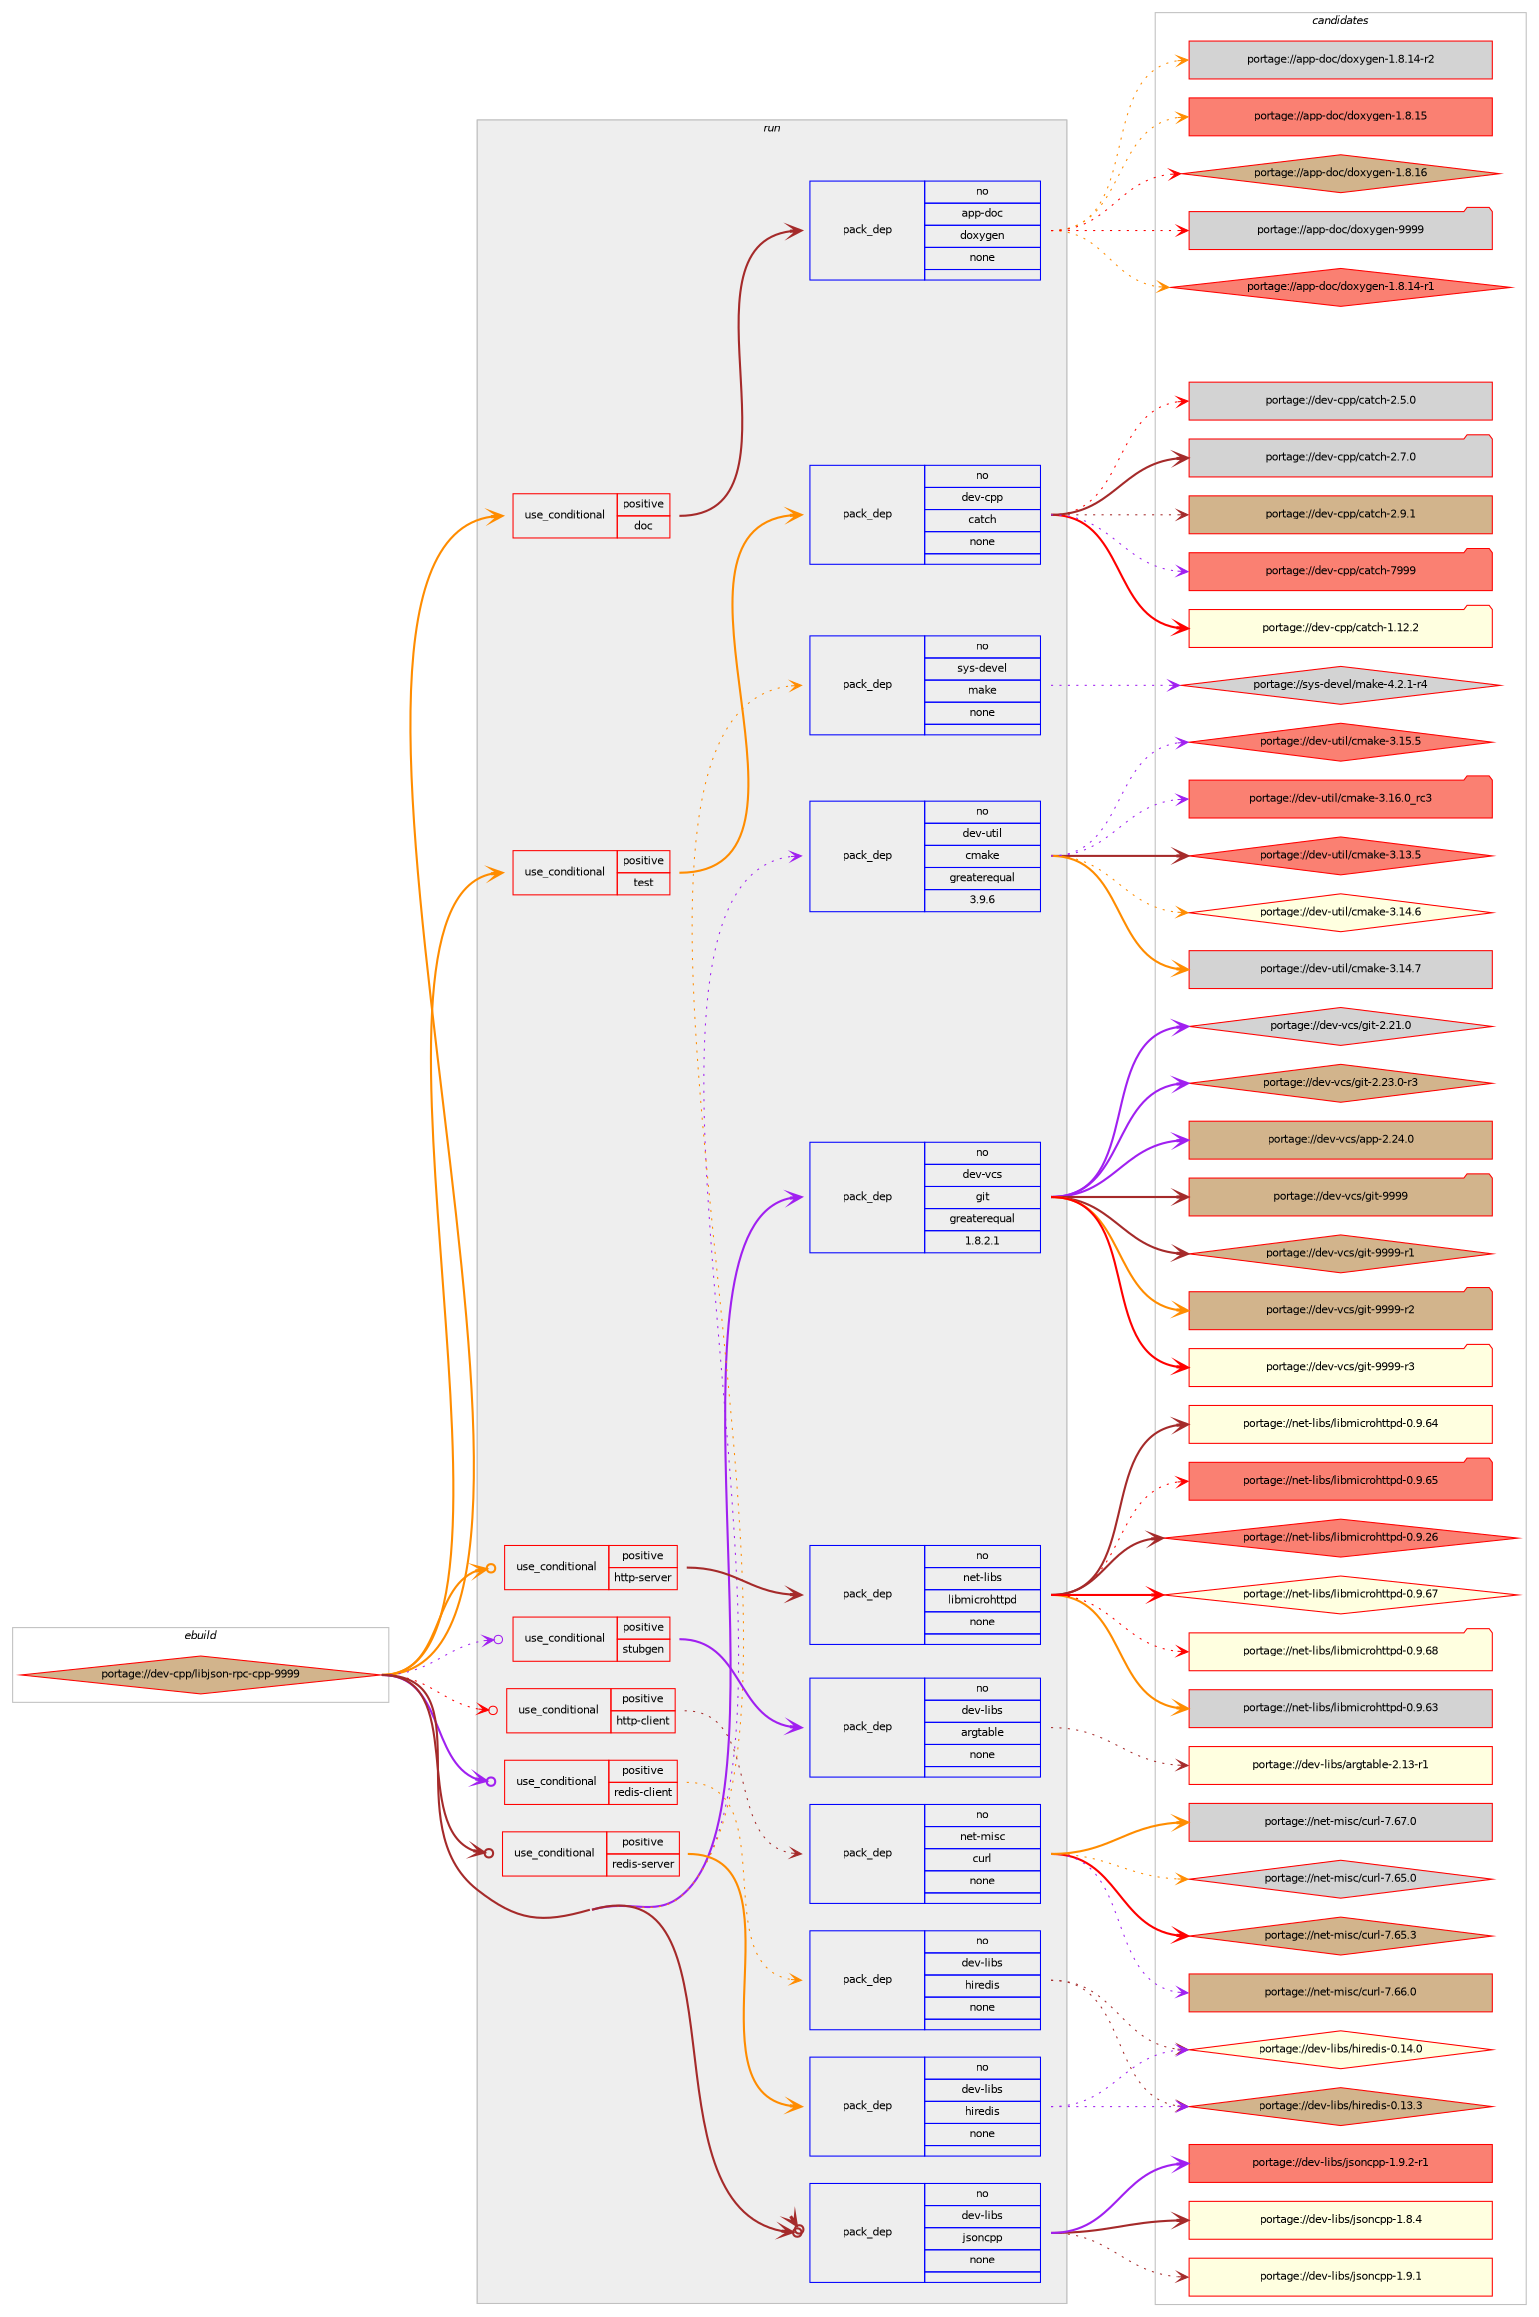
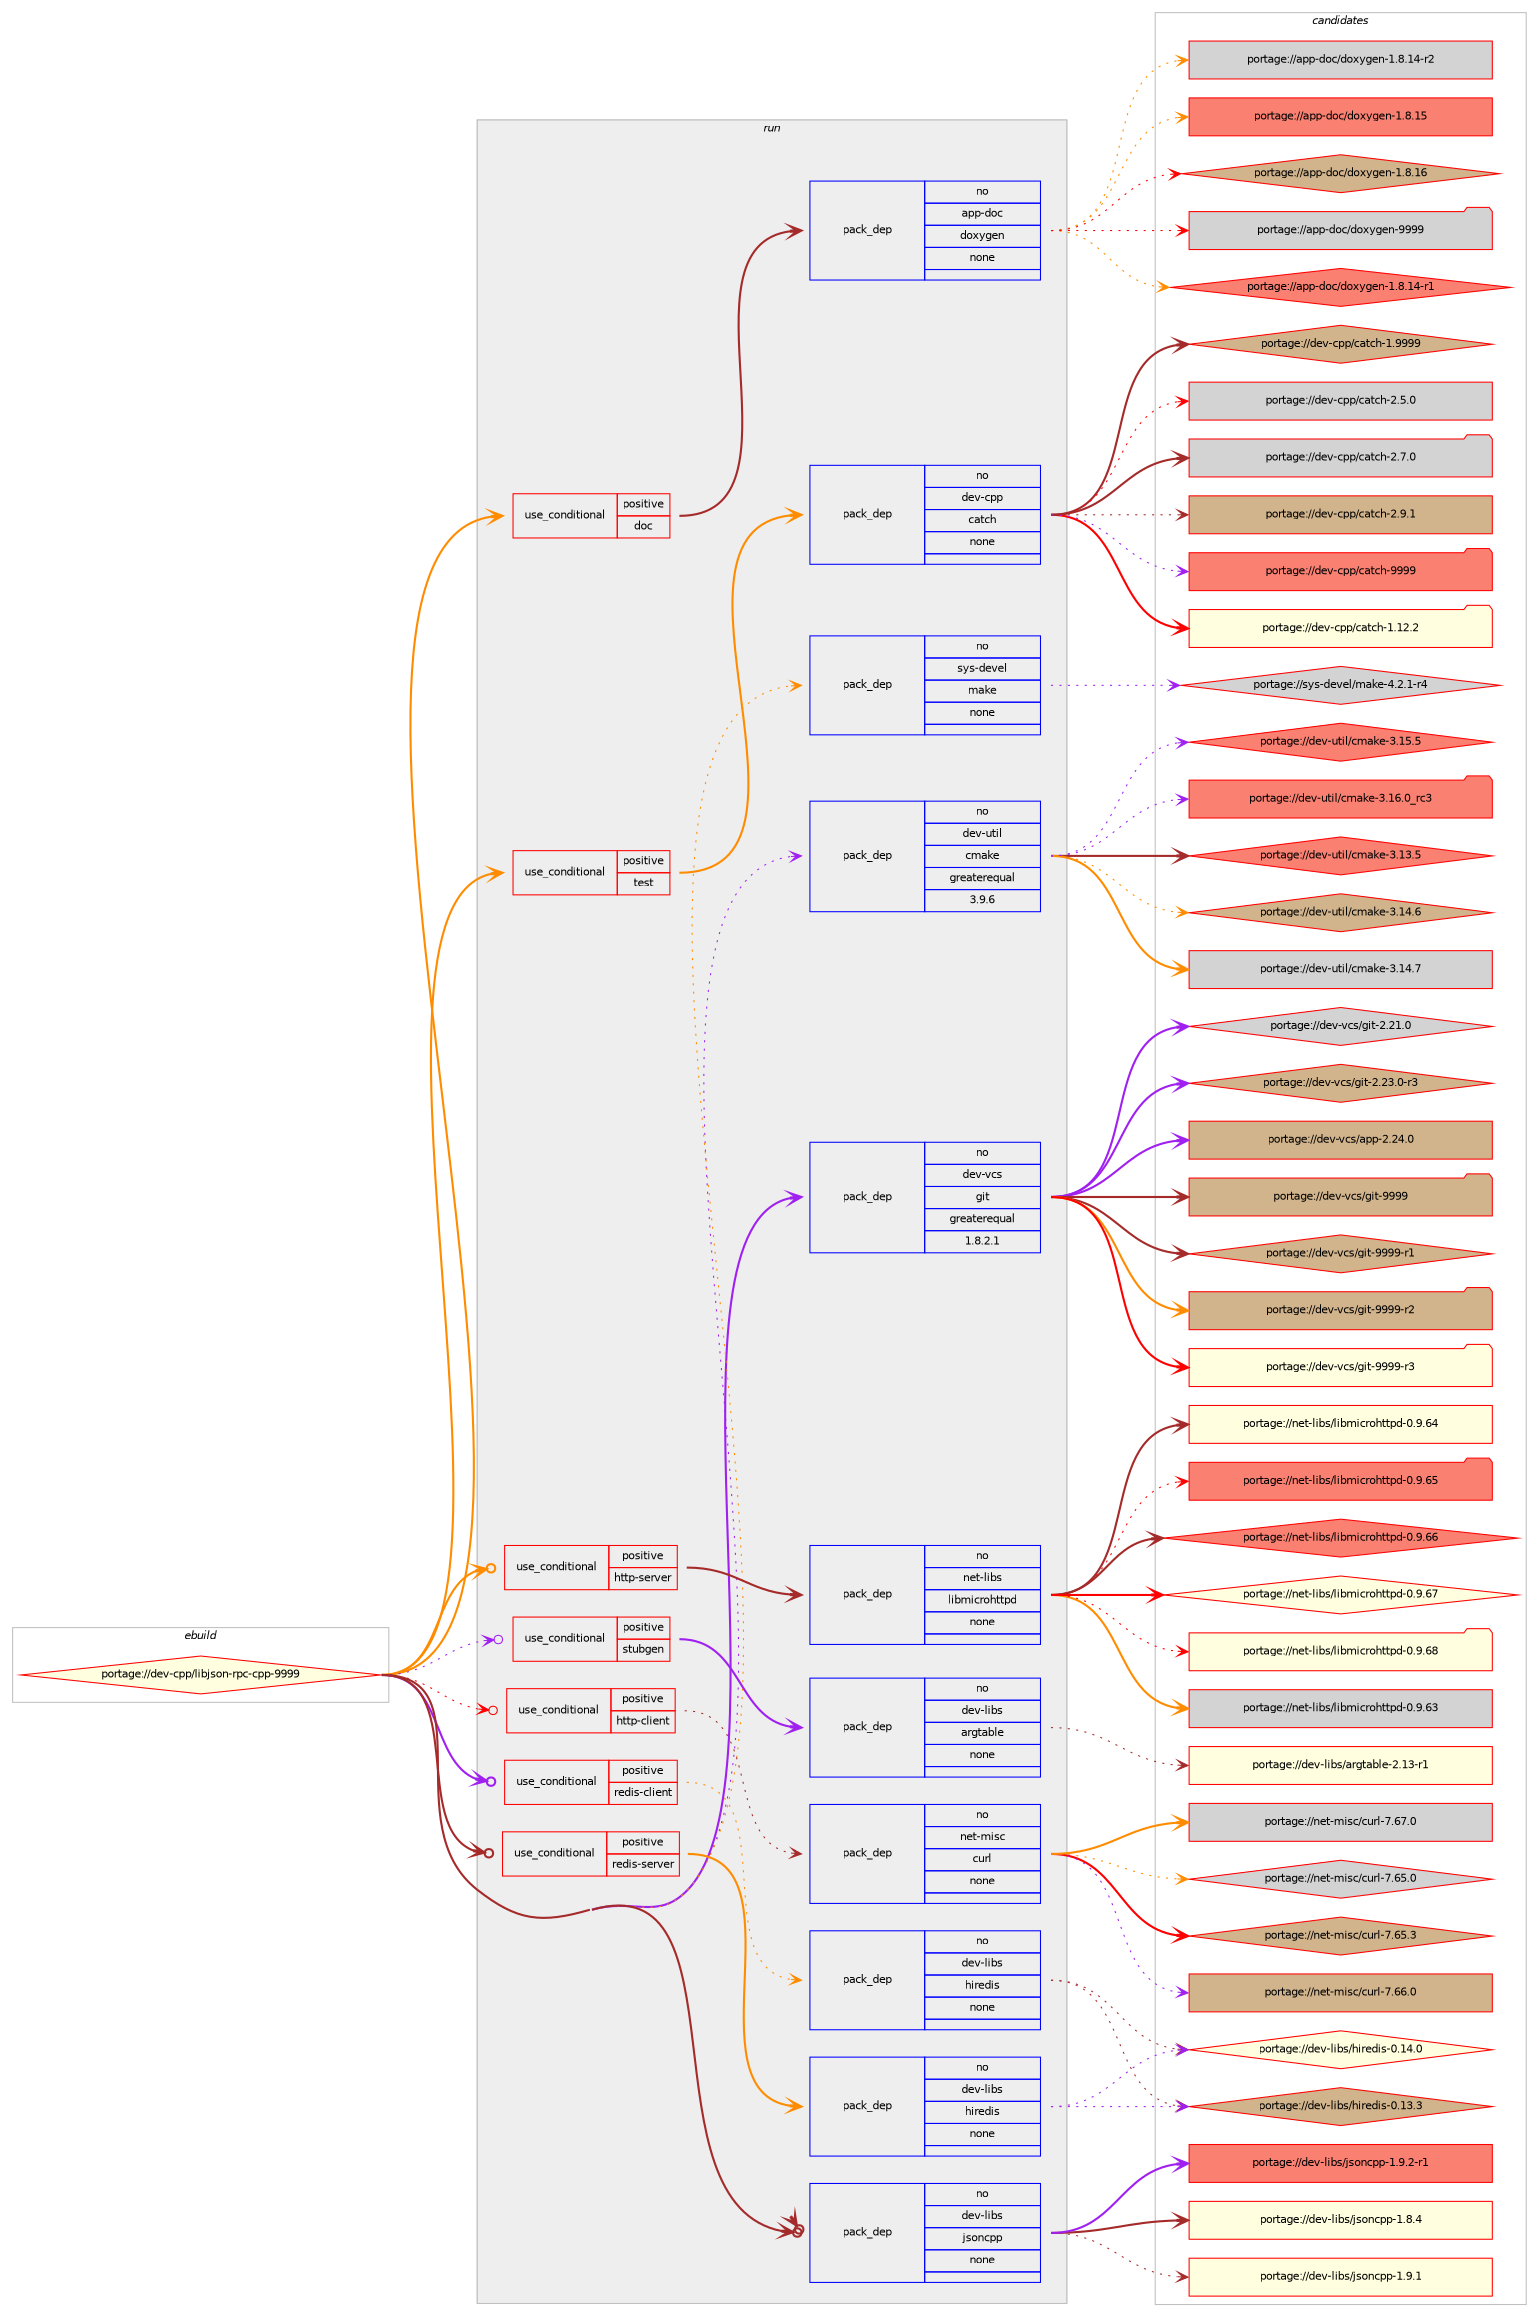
none -> (1341, 344)
(1341, 572) -> (1341, 572)
(1341, 913) -> (1341, 913)
(1341, 1538) -> (1341, 1538)
(201, 1675) -> (201, 1675)
